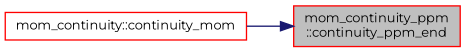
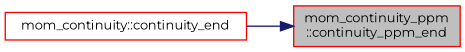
(126, 26) -> (126, 26)
